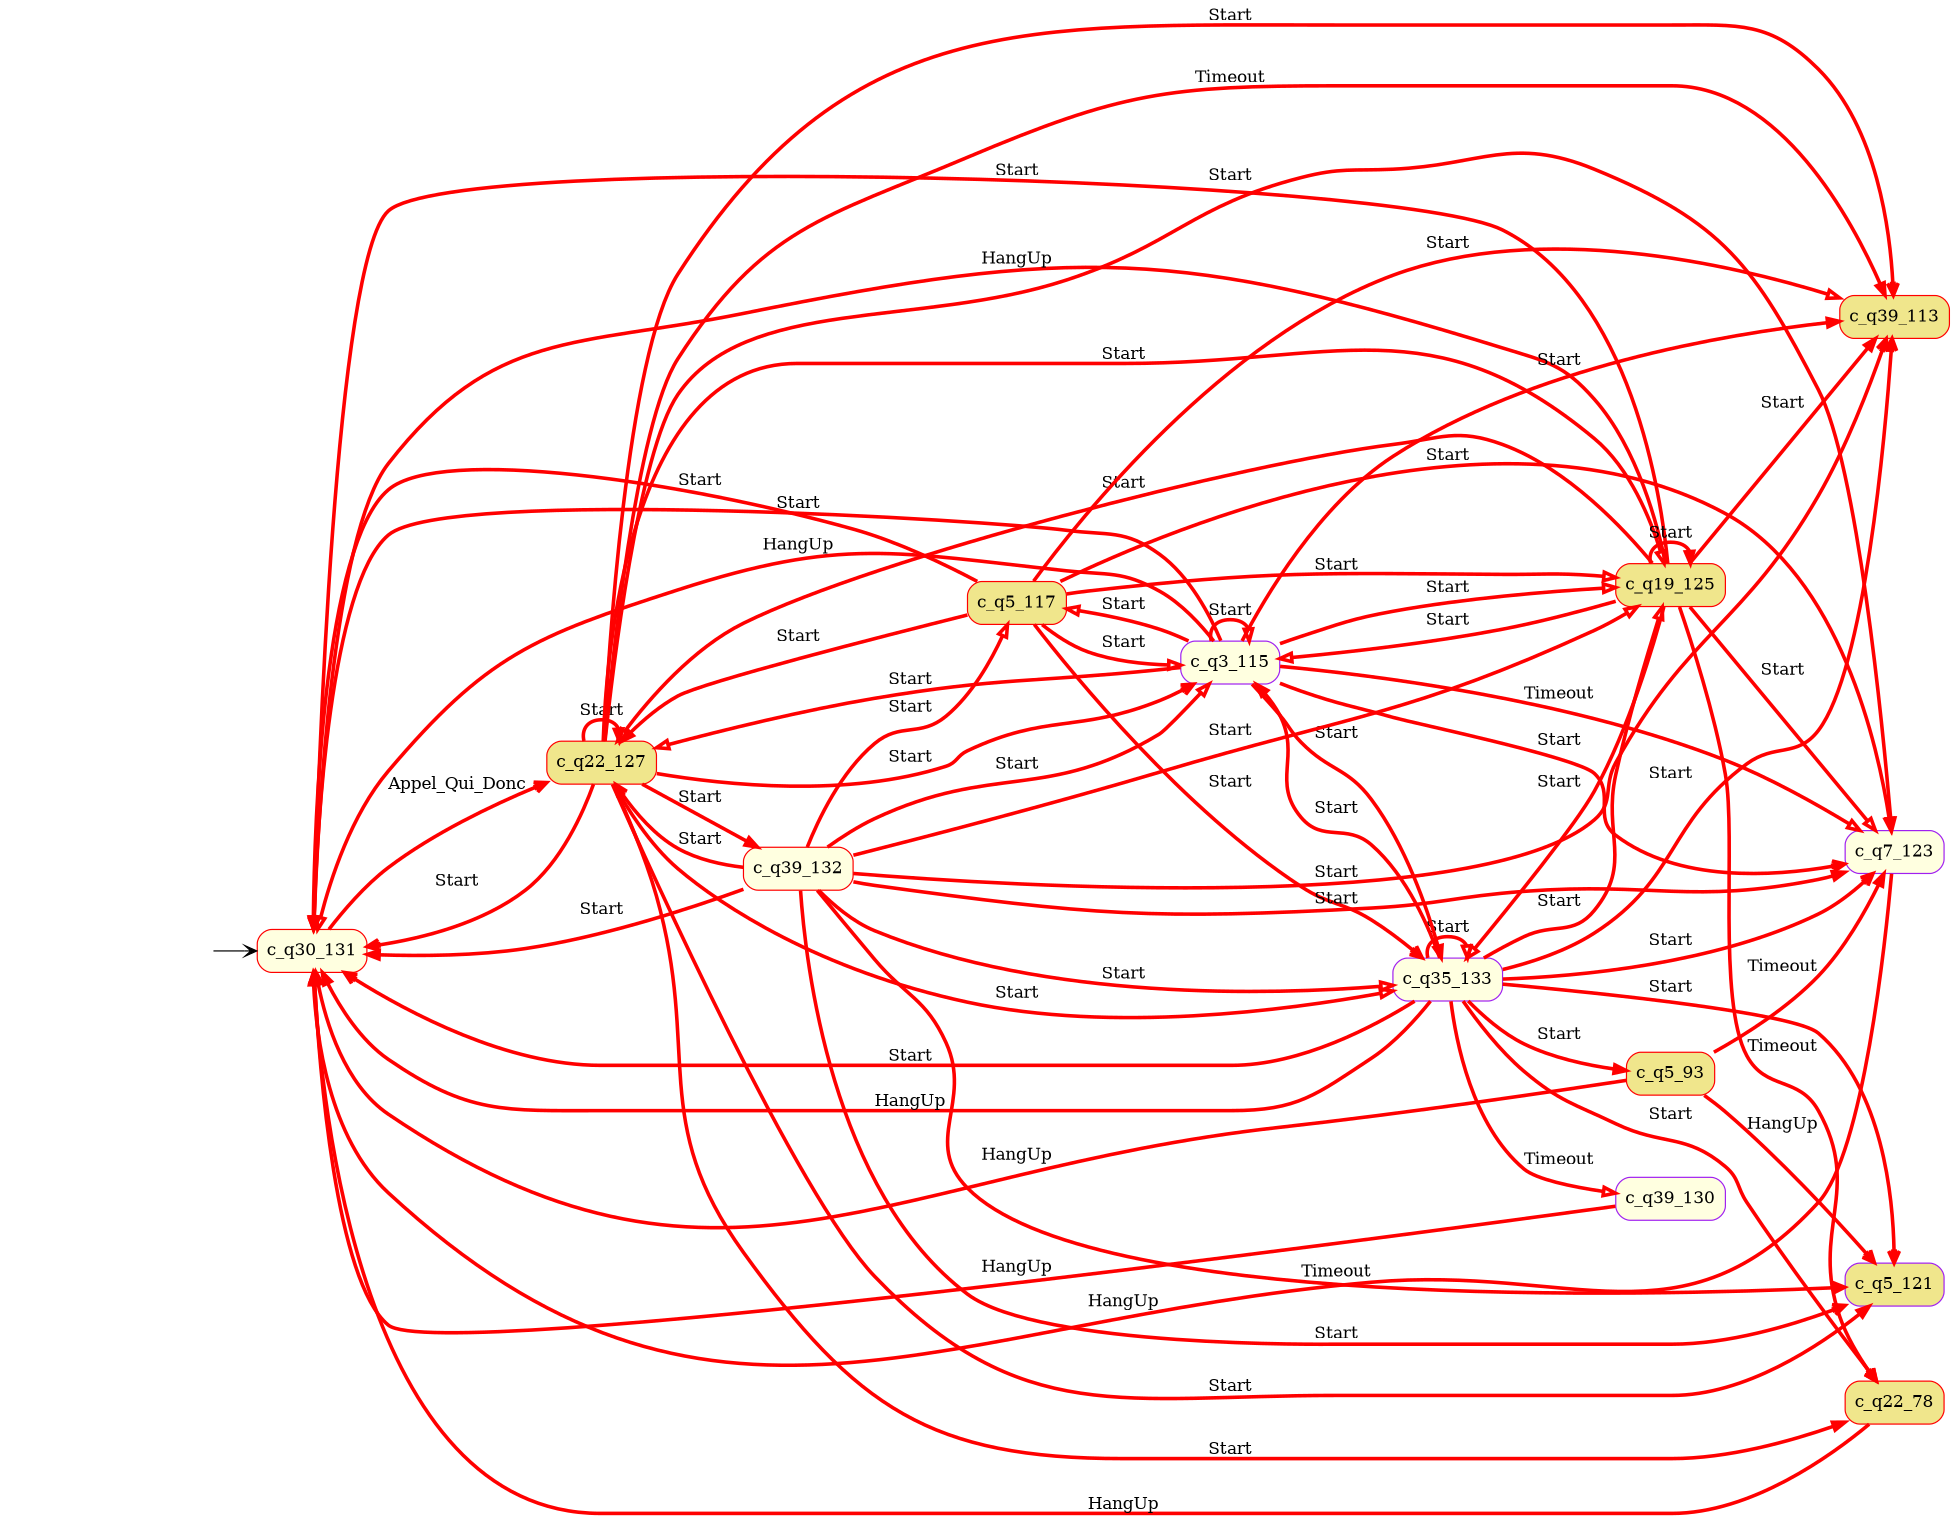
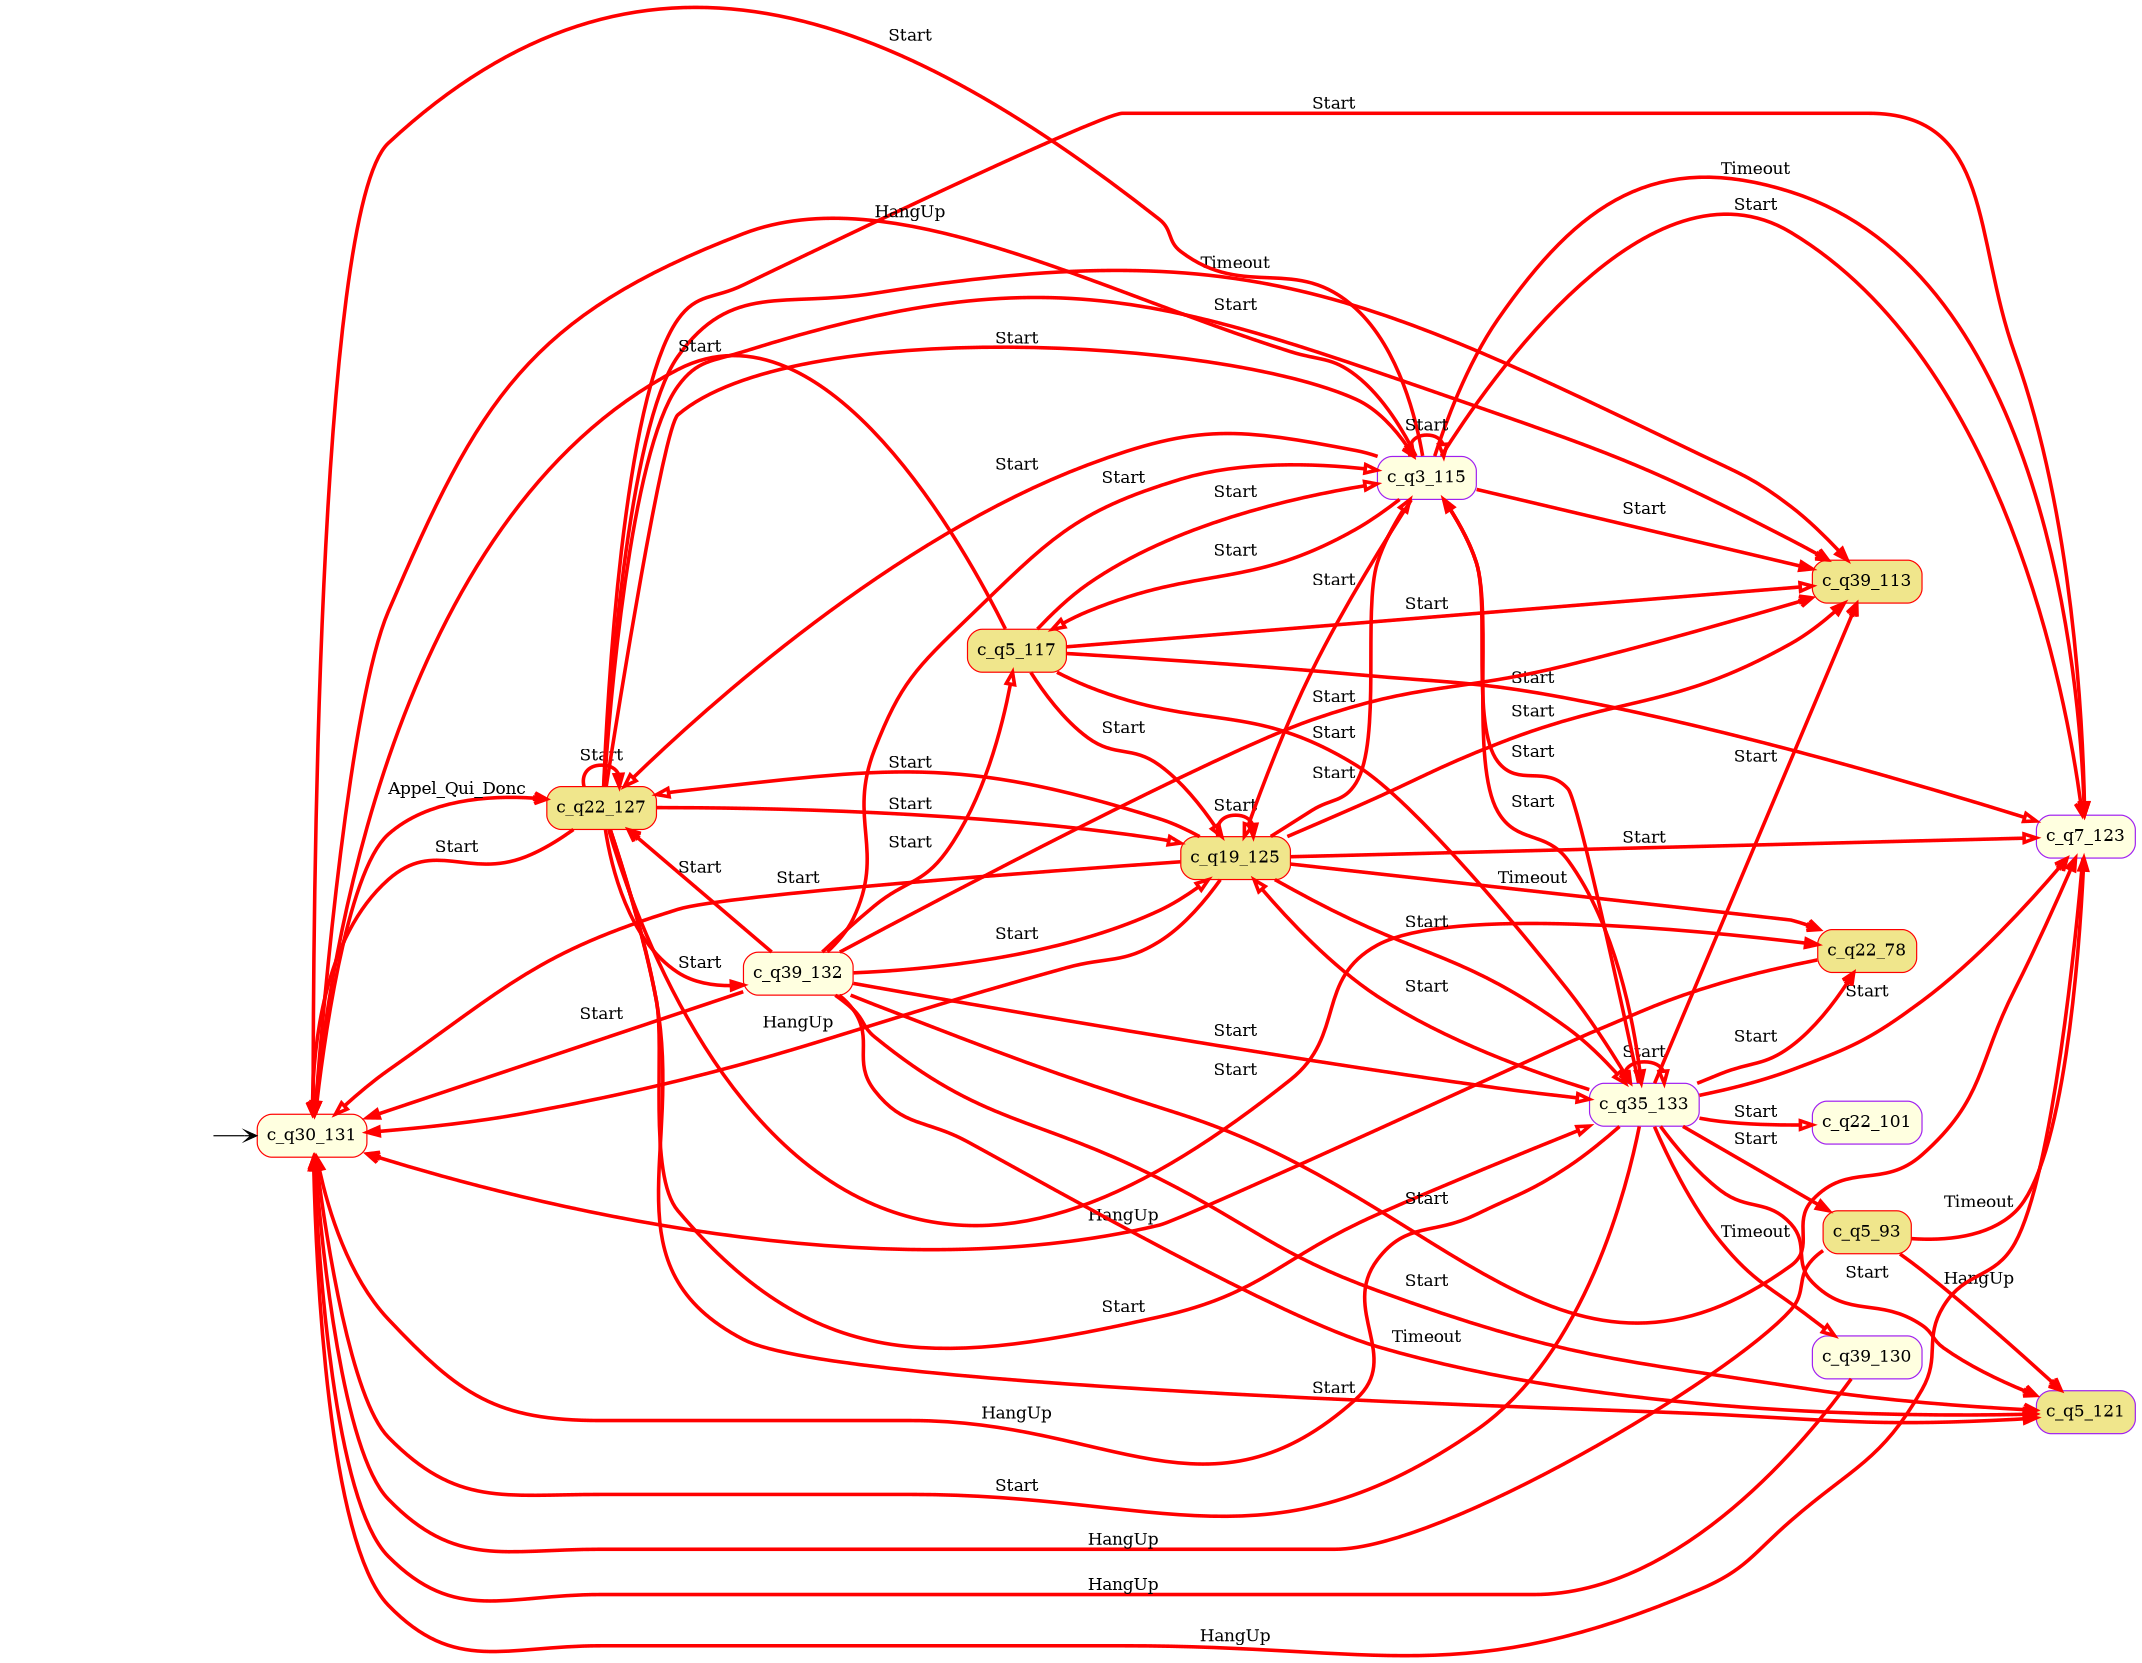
(793, 660) -> none
none -> (1867, 1123)
